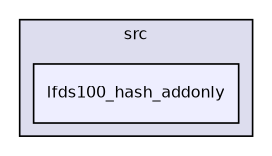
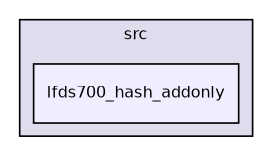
(136, 93) -> (136, 93)
